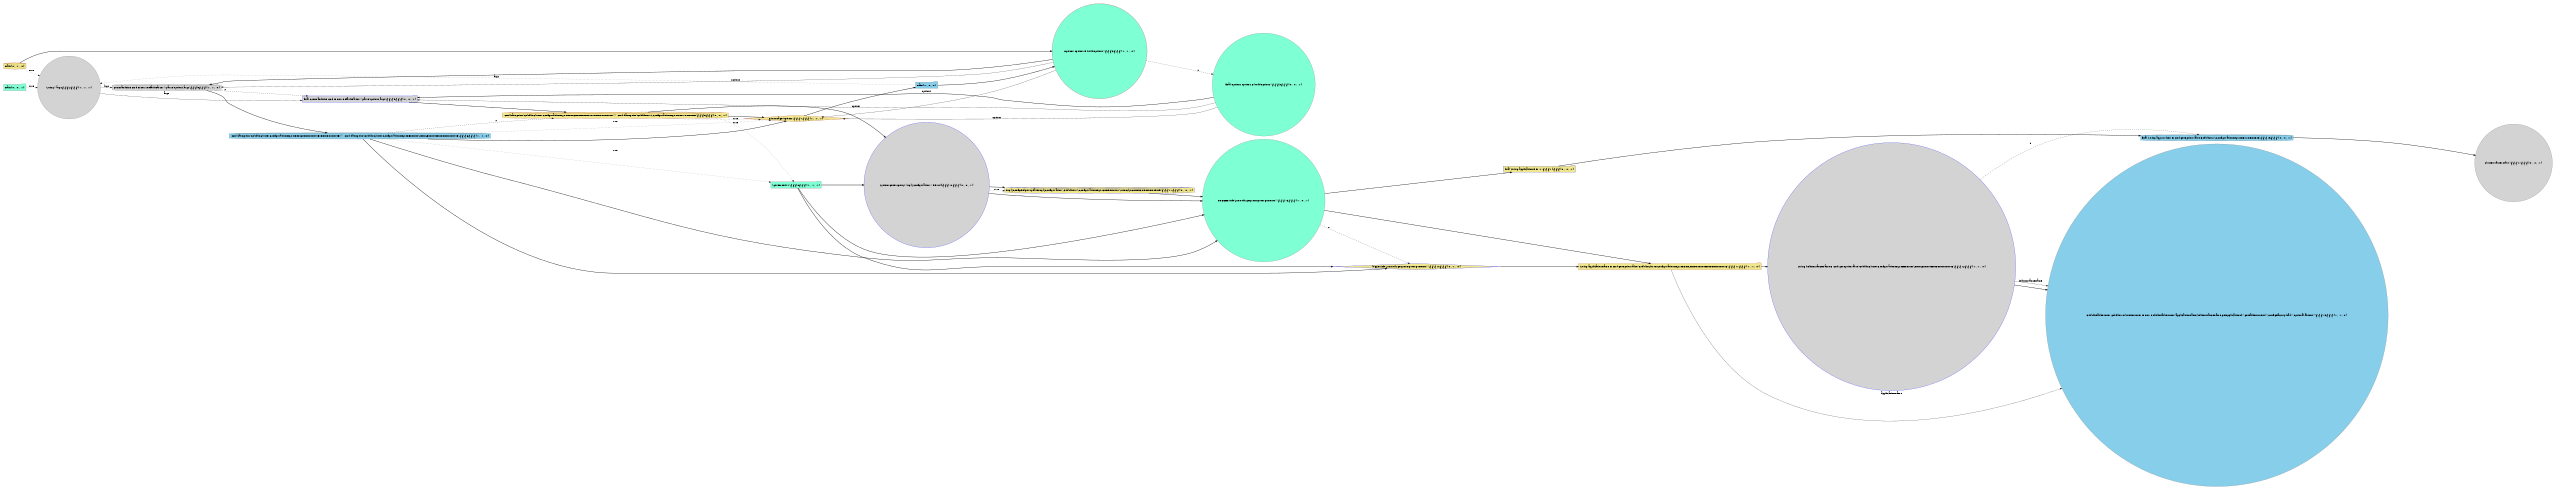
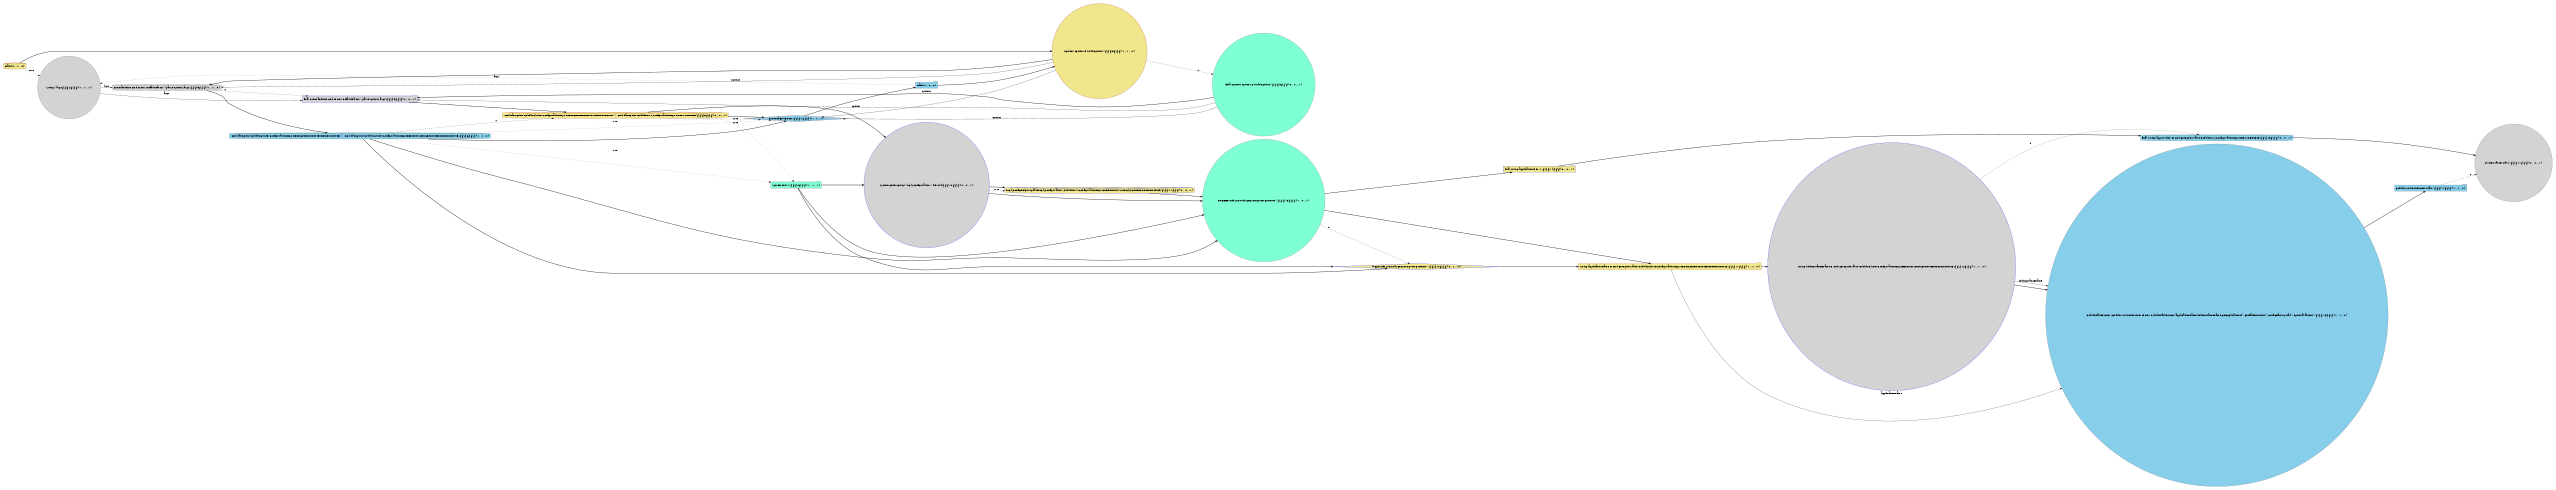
(1100, 51) -> (1100, 51)
(15, 88) -> none
(796, 119) -> (796, 119)
none -> (2431, 188)
